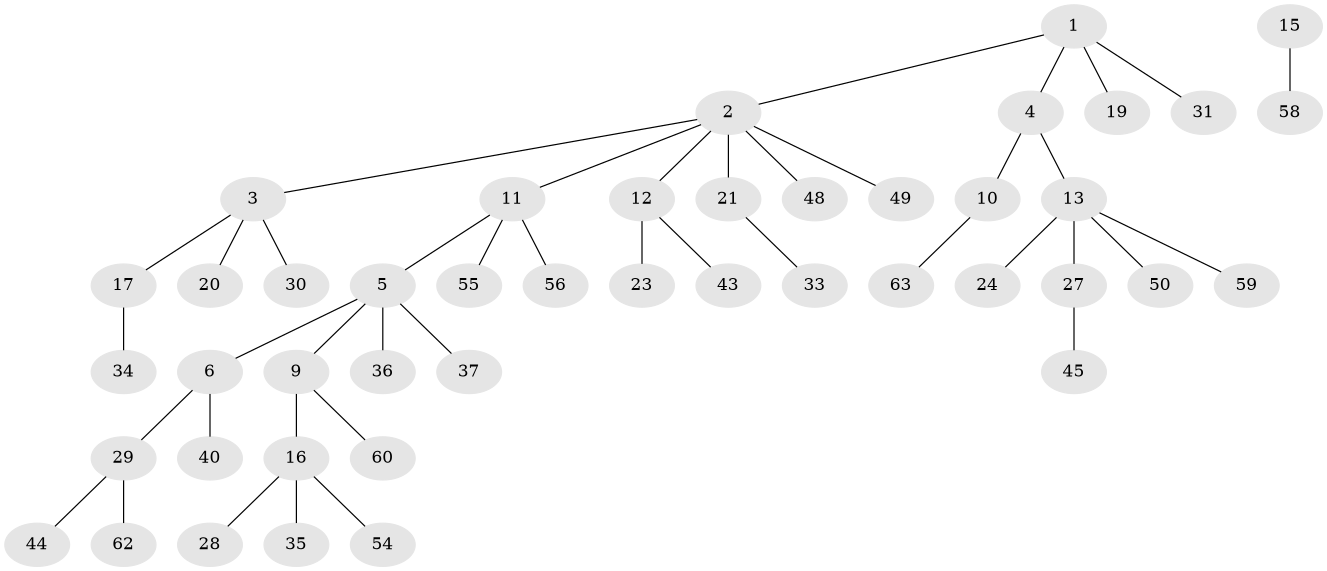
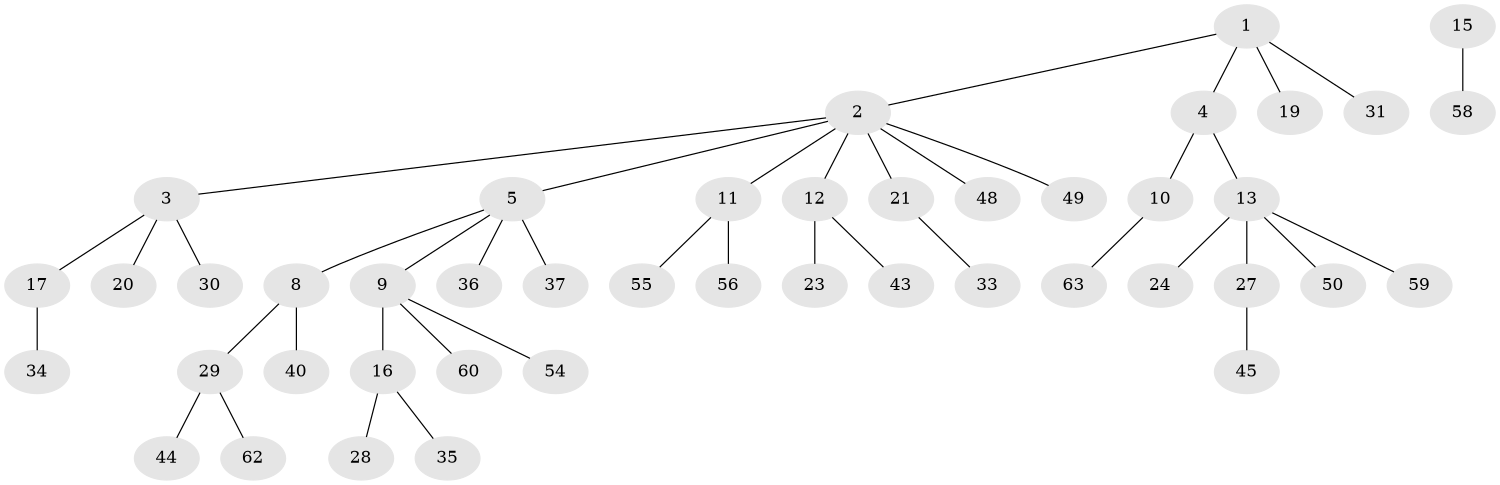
(447, 242) -> (685, 156)
(210, 372) -> (296, 286)
(339, 501) -> (469, 329)
